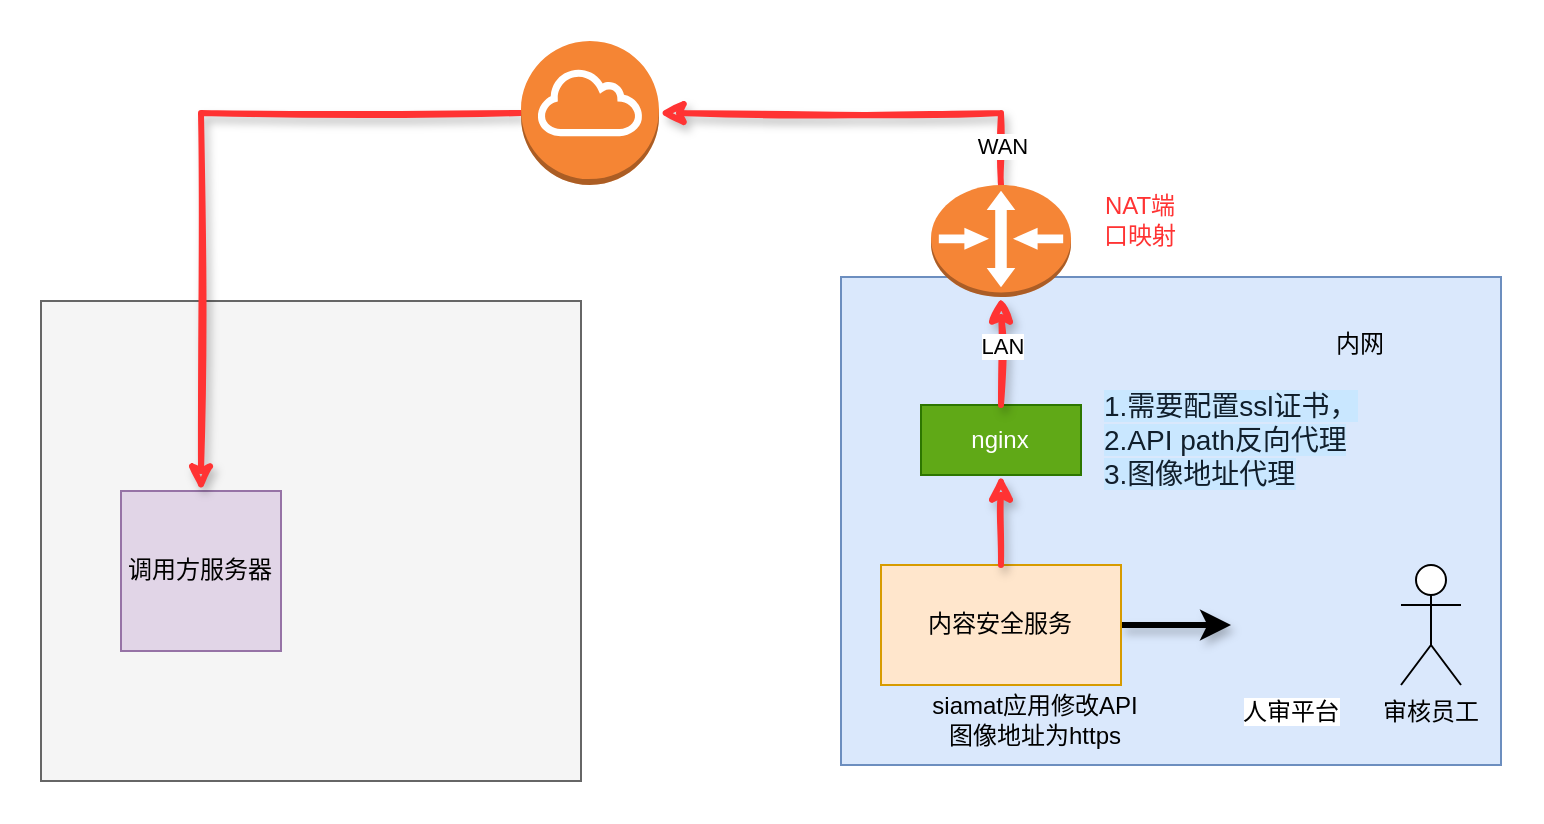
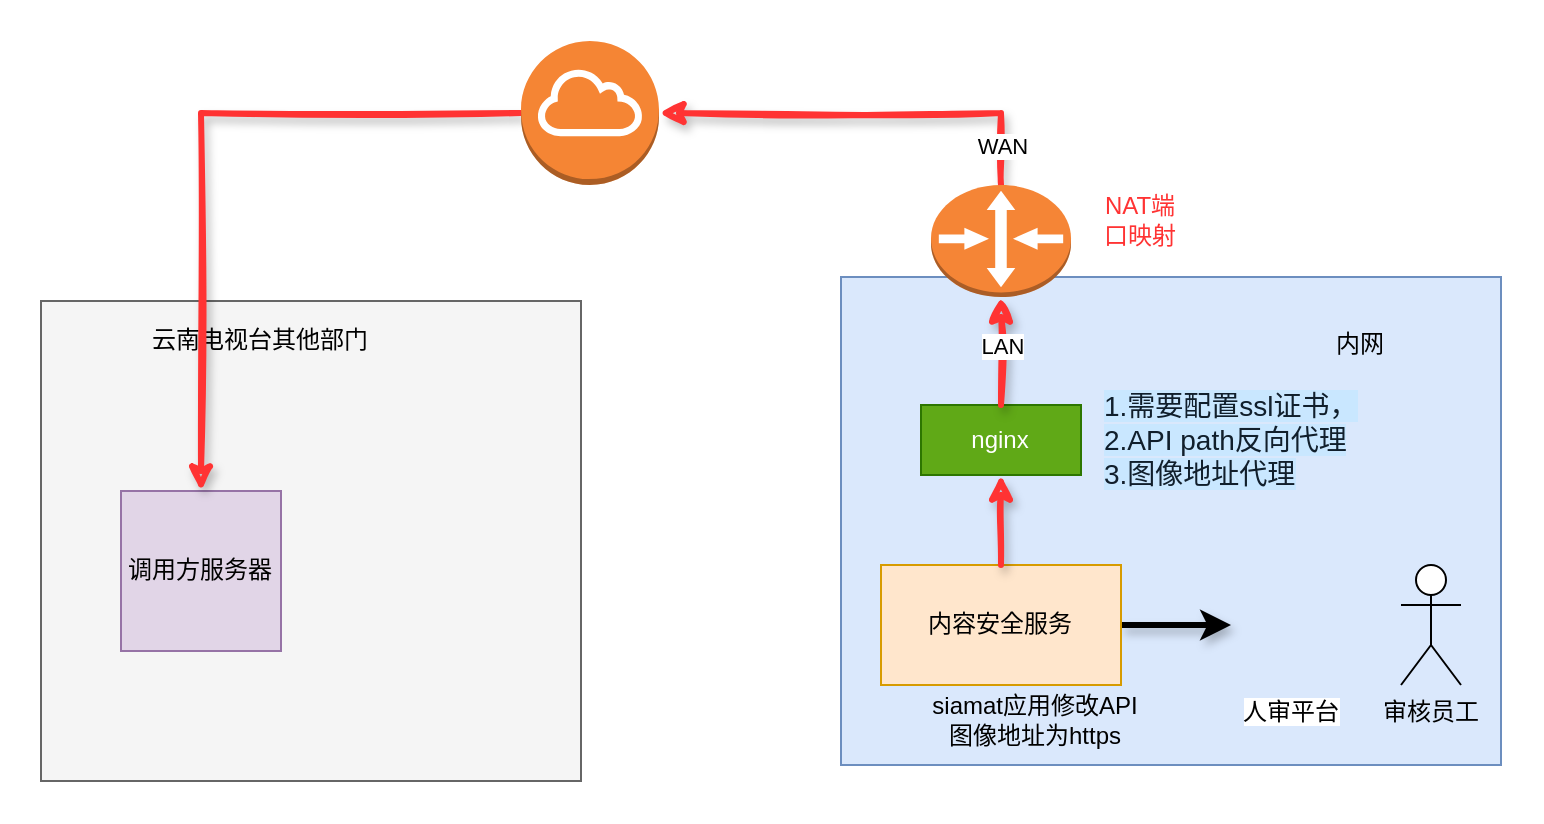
none -> (261, 341)
